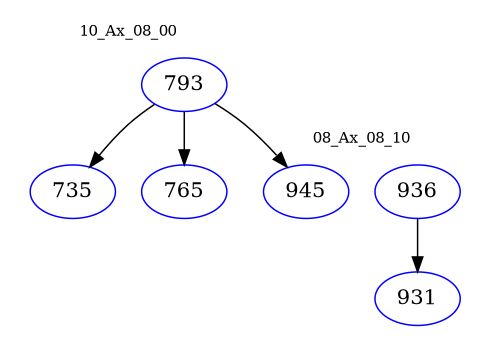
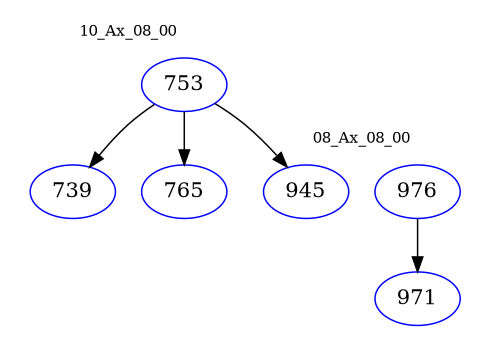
(184, 85) -> (184, 85)
(362, 139) -> (362, 139)
(73, 192) -> (73, 192)
(418, 192) -> (418, 192)
(418, 299) -> (418, 299)
